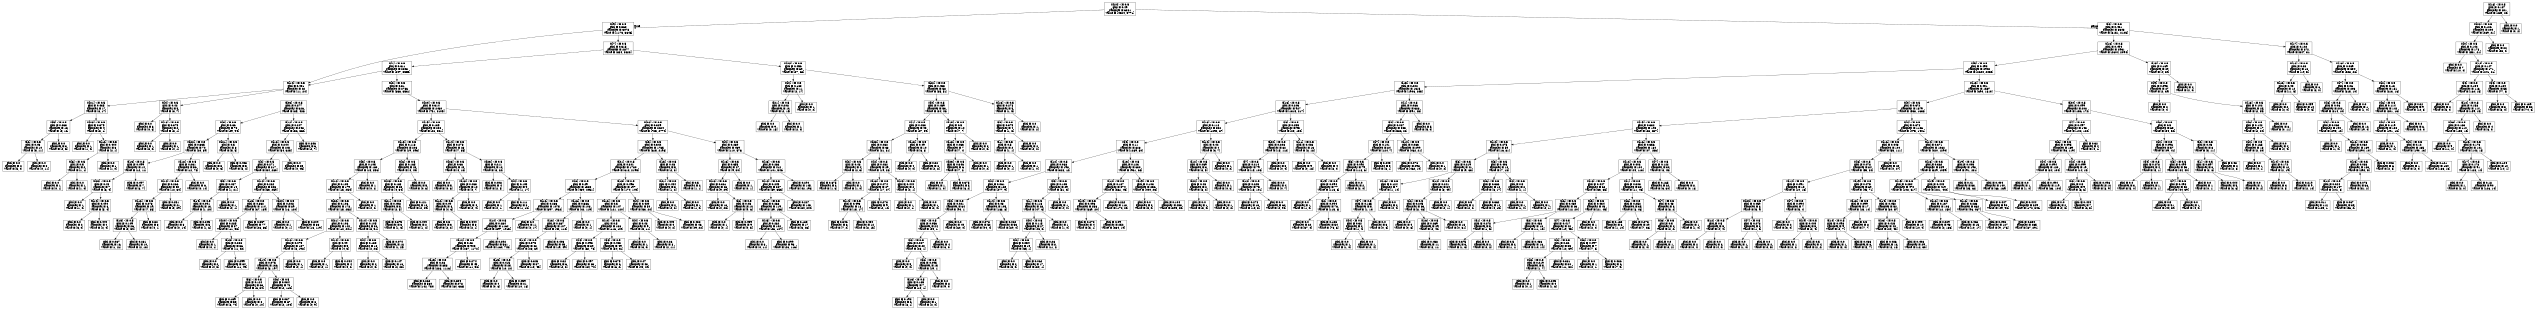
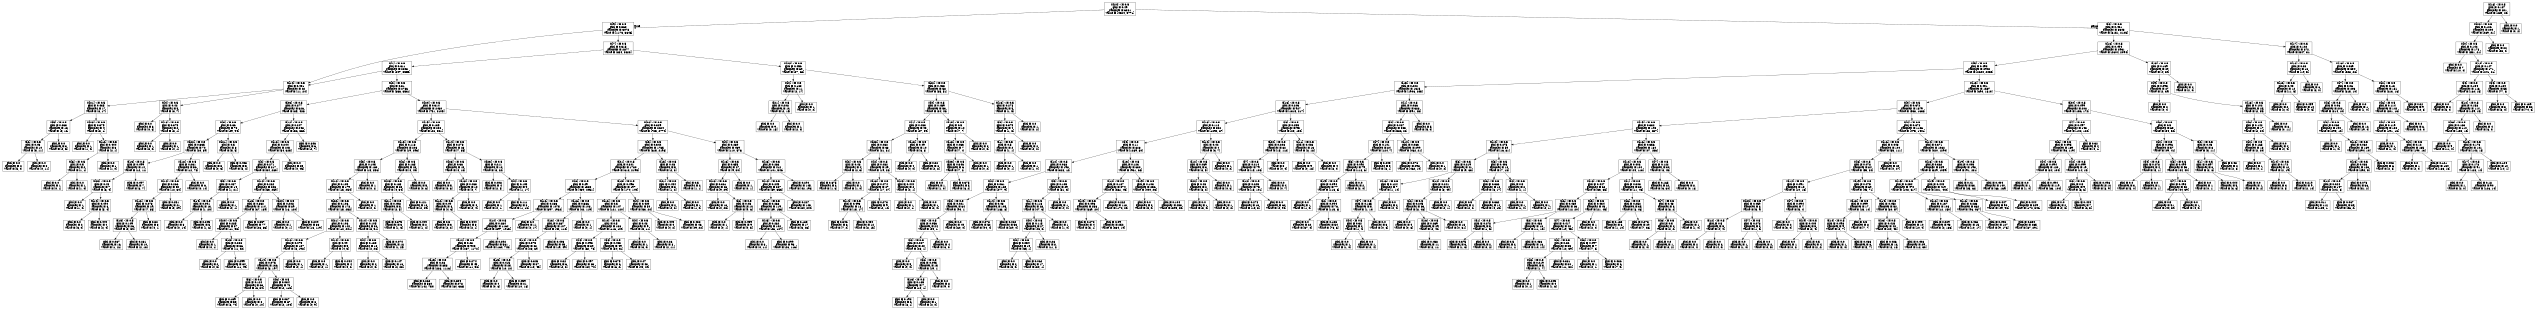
none -> (345, 97)
(2387, 116) -> none
(1278, 166) -> (1278, 166)
(2360, 178) -> (2358, 176)
